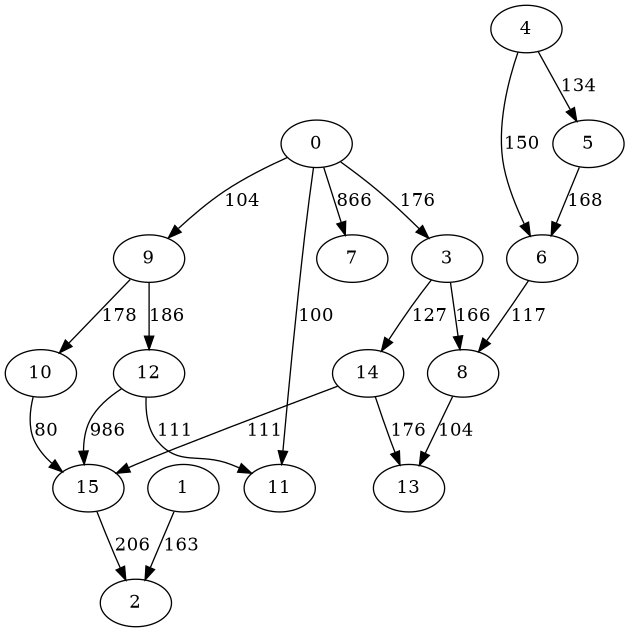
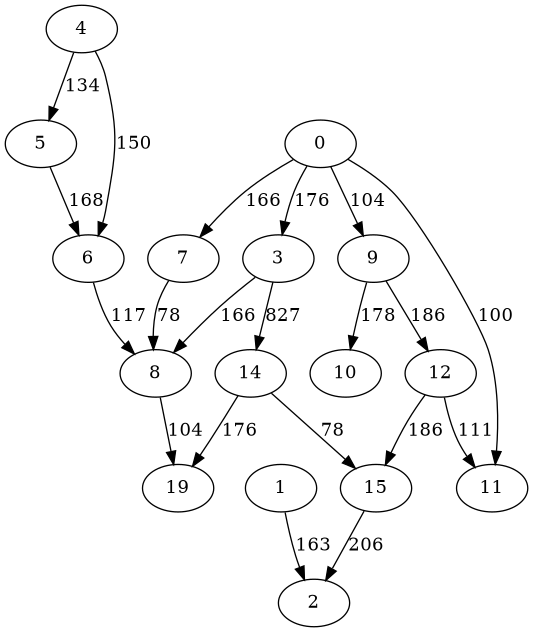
(355, 201) -> (264, 201)
none -> (157, 307)
(430, 316) -> (284, 316)
(108, 431) -> (426, 431)
(265, 431) -> (333, 431)
(32, 433) -> none
(409, 488) -> (178, 488)
